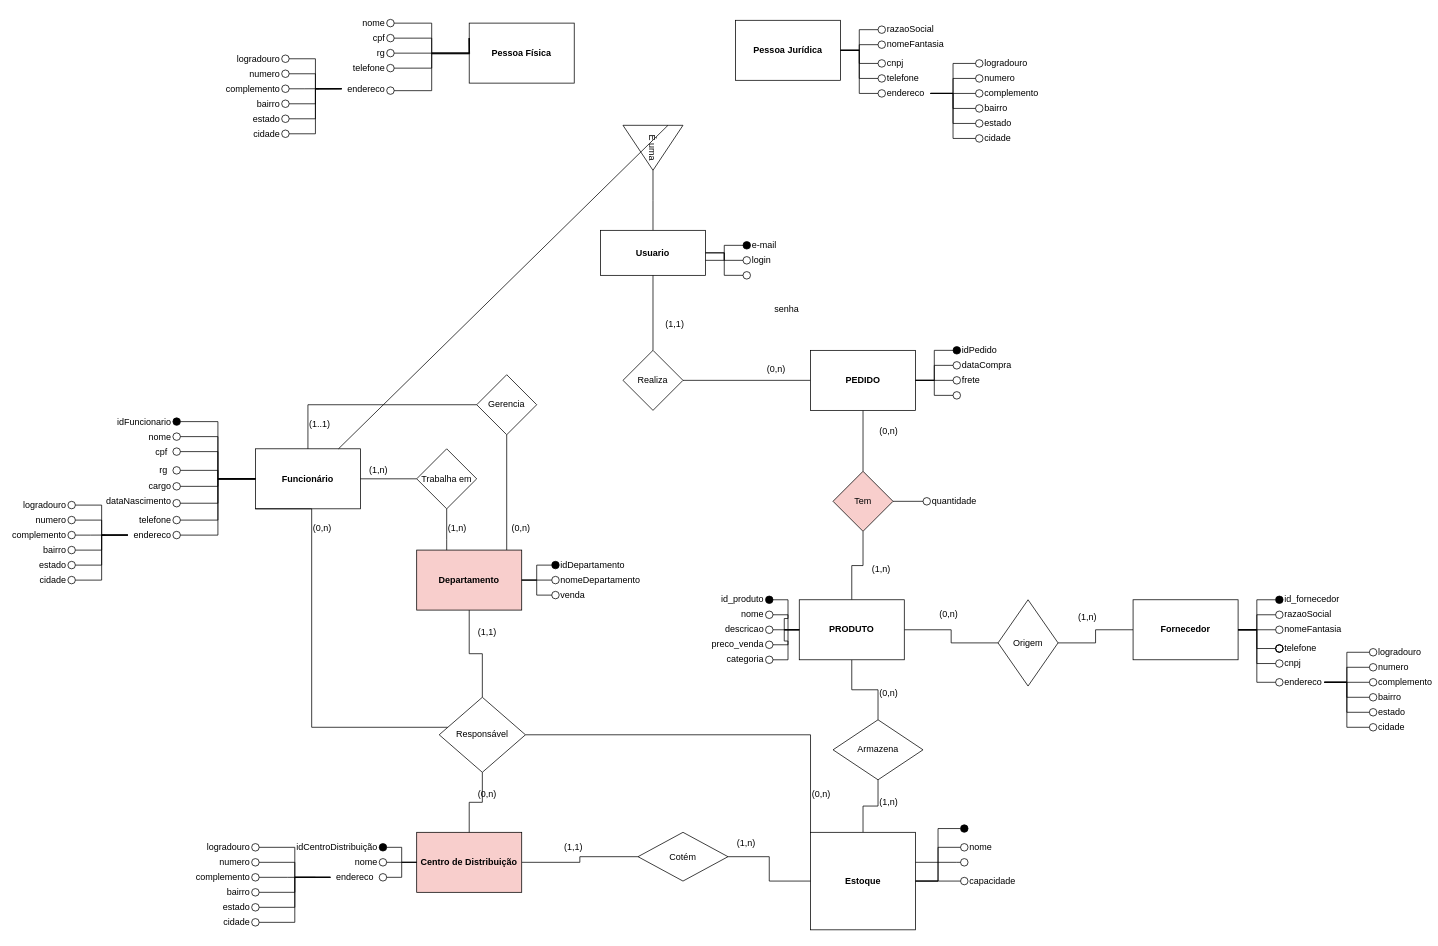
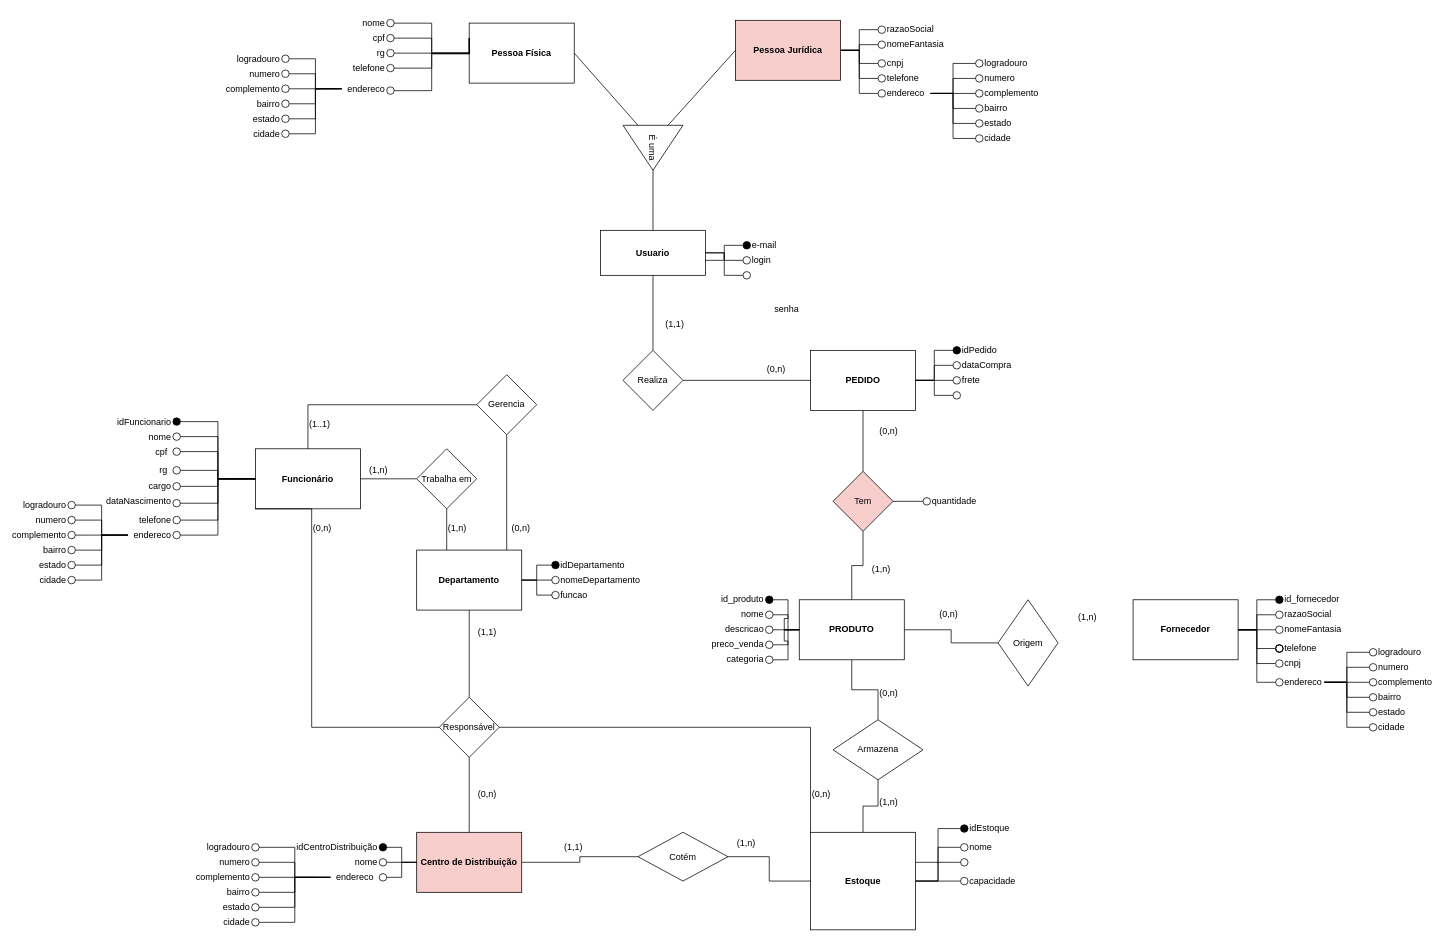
(788, 50) -> (788, 50)
none -> (606, 89)
(504, 287) -> (702, 88)
(469, 580) -> (469, 580)
(573, 595) -> (575, 595)
(1095, 636) -> none
(482, 735) -> (469, 727)
none -> (983, 828)
